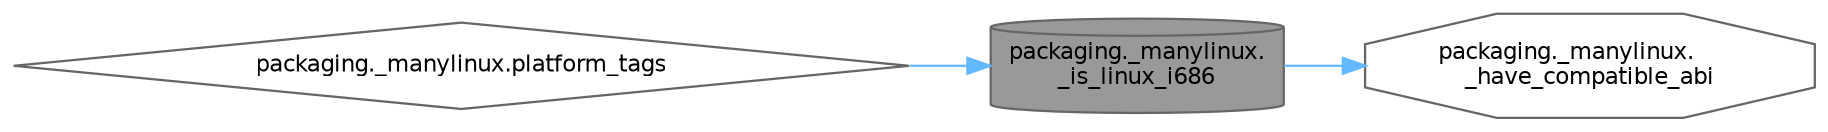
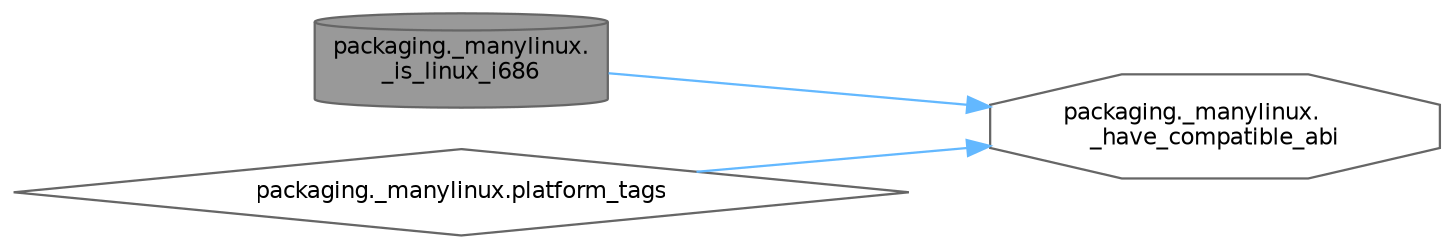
(938, 66) -> (832, 160)
